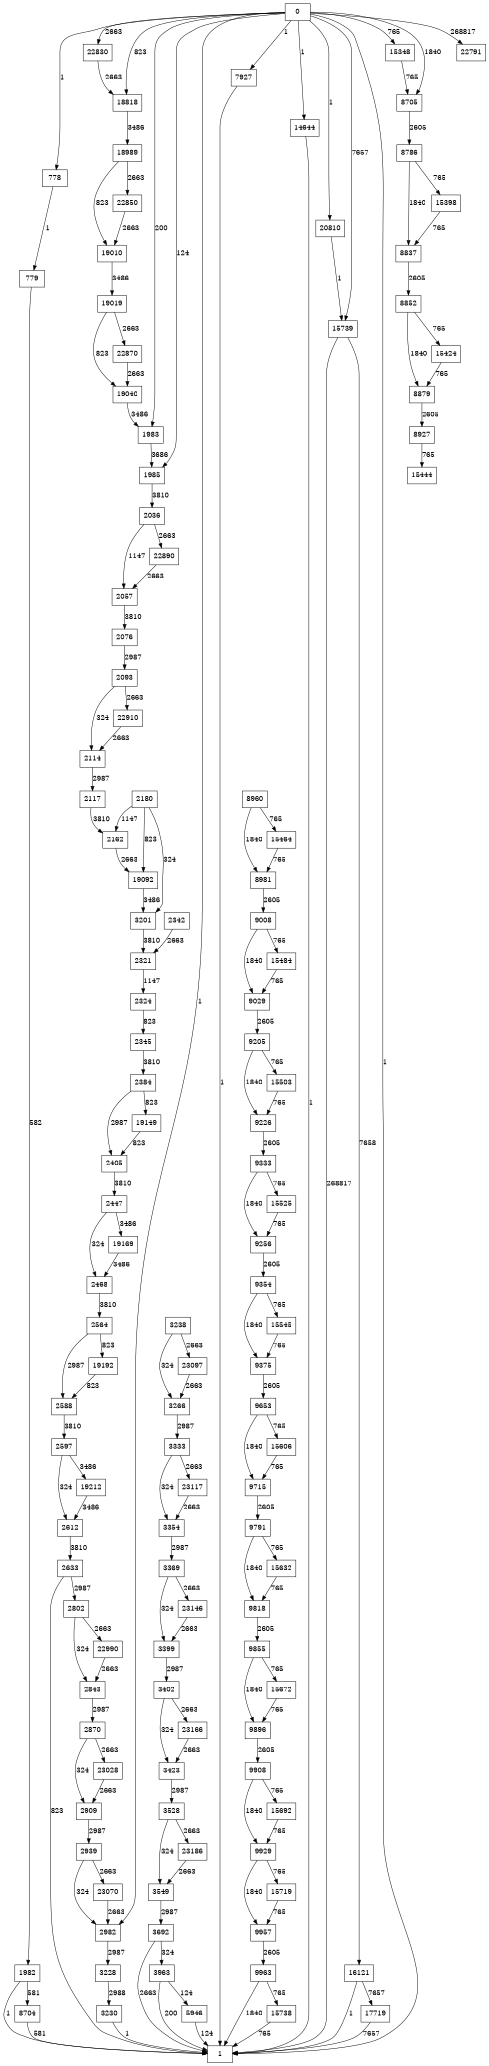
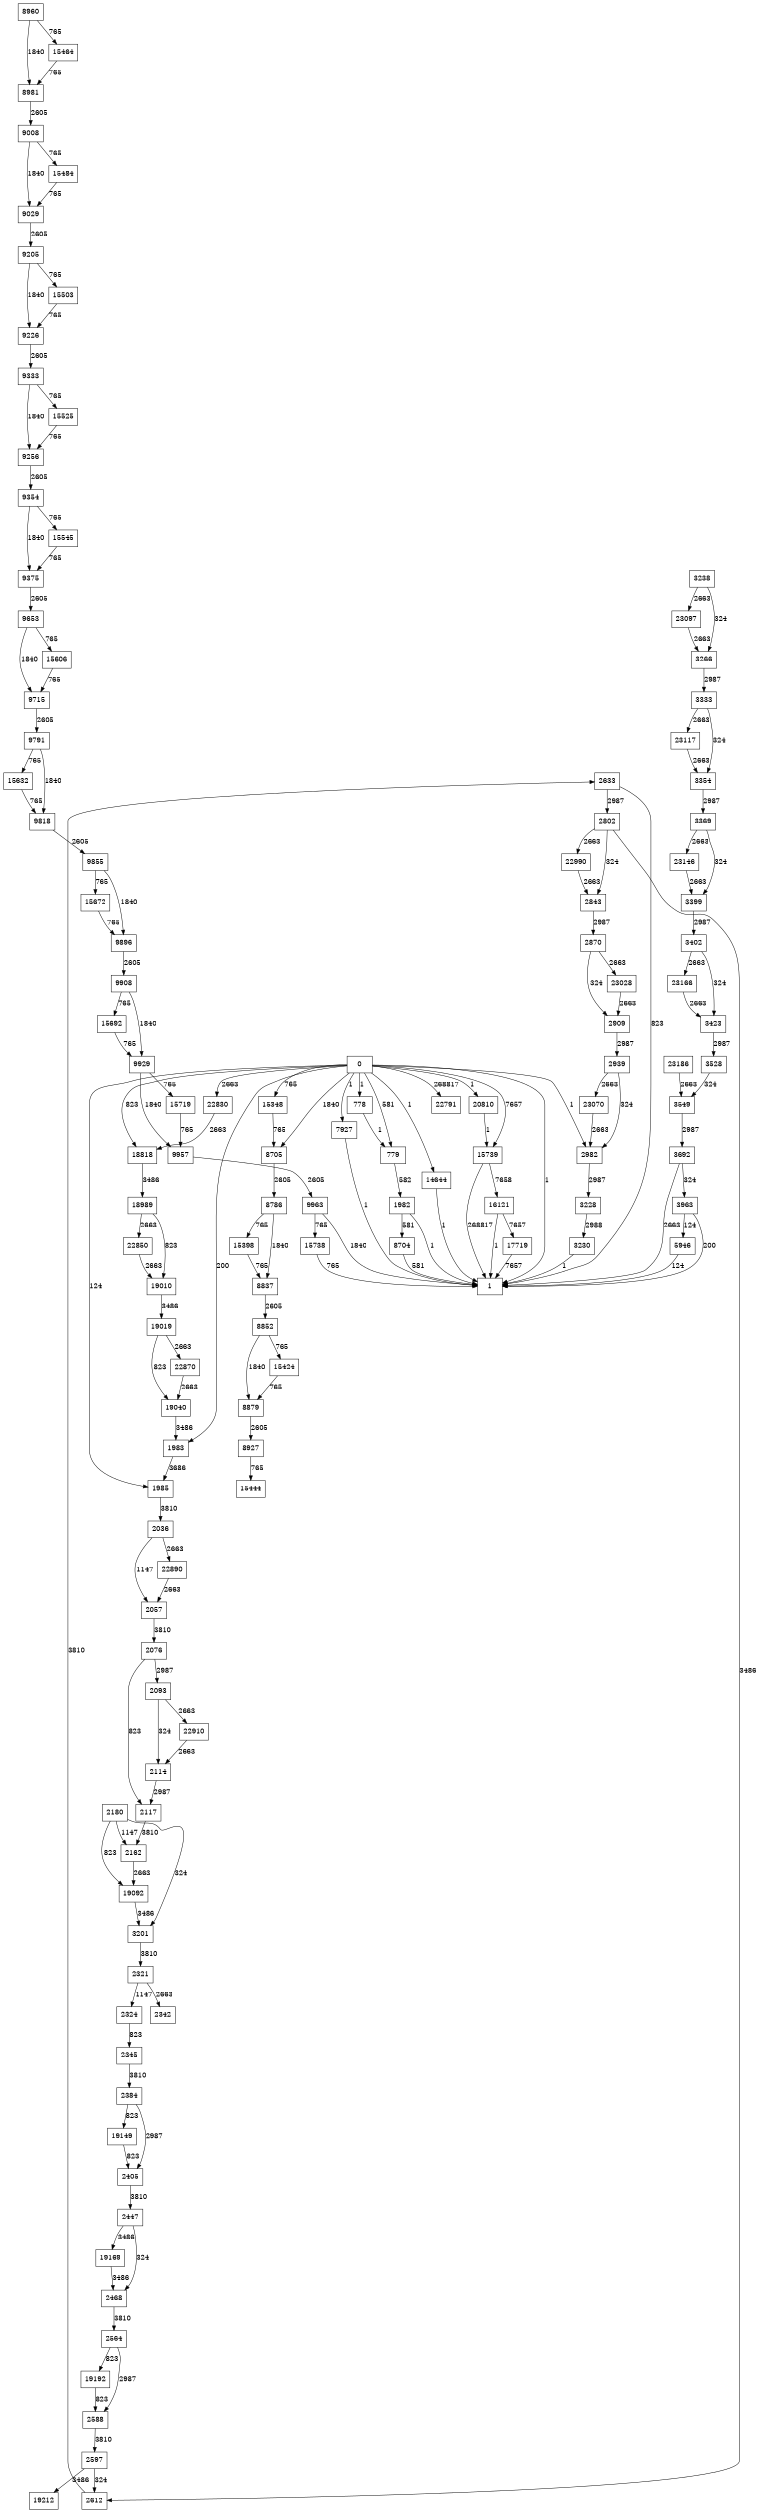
(166, 940) -> (153, 1992)
none -> (380, 1107)
(82, 1506) -> (739, 1931)
none -> (128, 1728)
(181, 1830) -> none
